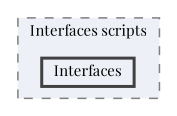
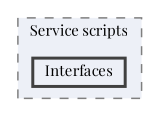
(89, 32) -> (80, 32)
